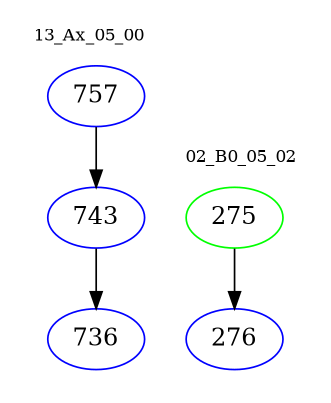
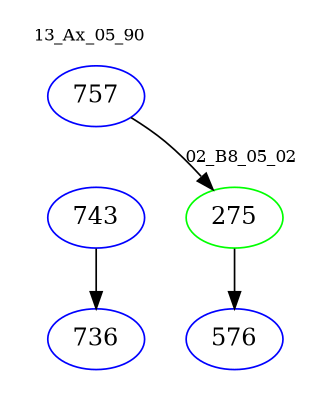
(89, 36) -> (89, 36)
(96, 149) -> (184, 158)
(241, 158) -> (241, 158)
(235, 339) -> (235, 339)
